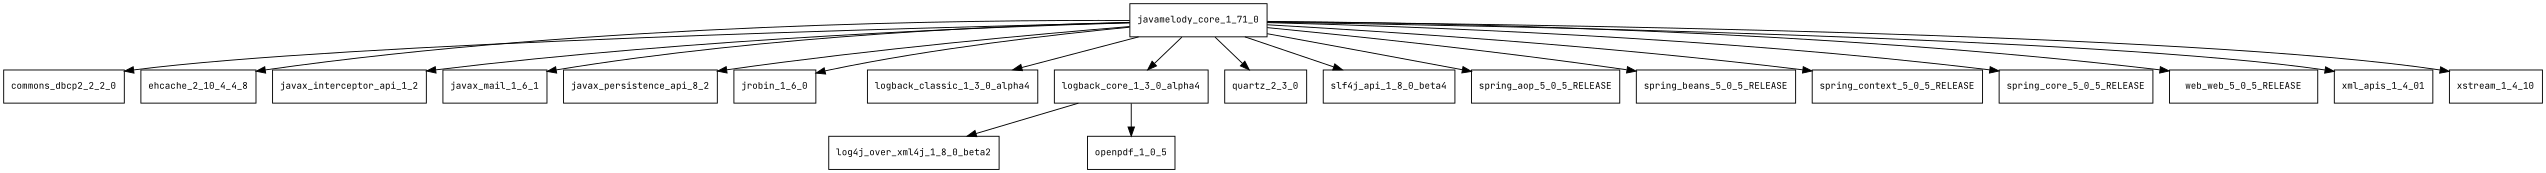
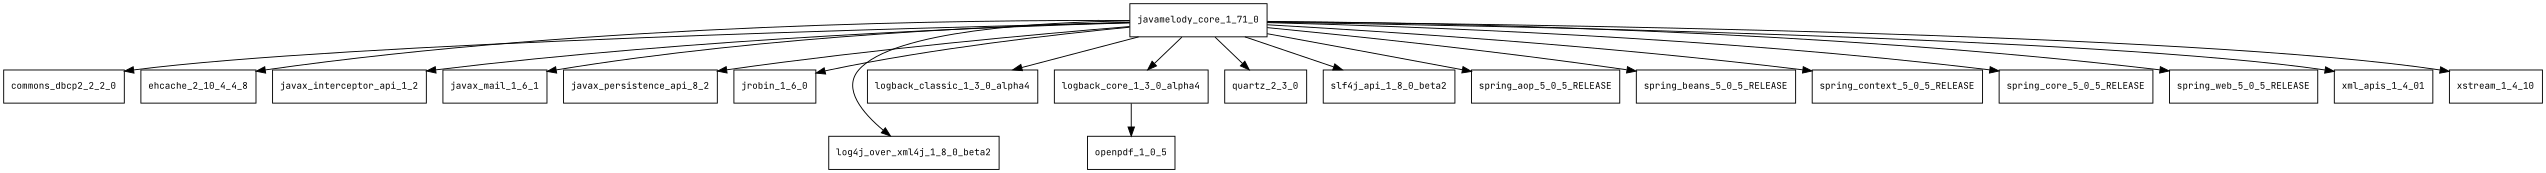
(1389, 87) -> (1389, 87)
(2244, 87) -> (2244, 87)
(1027, 118) -> (946, 36)
